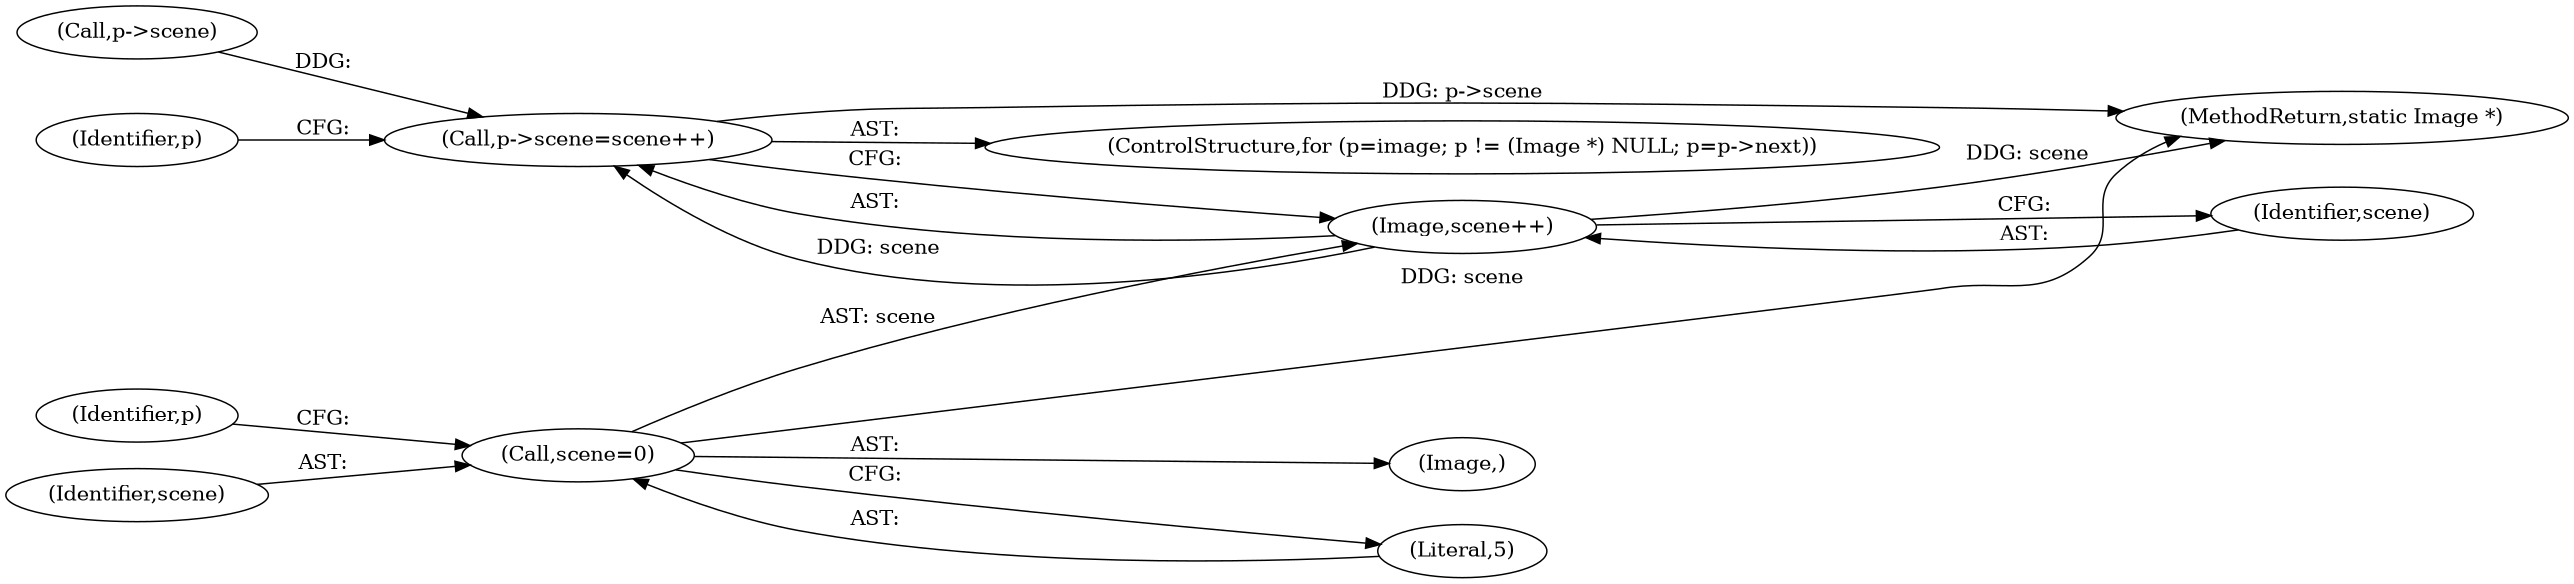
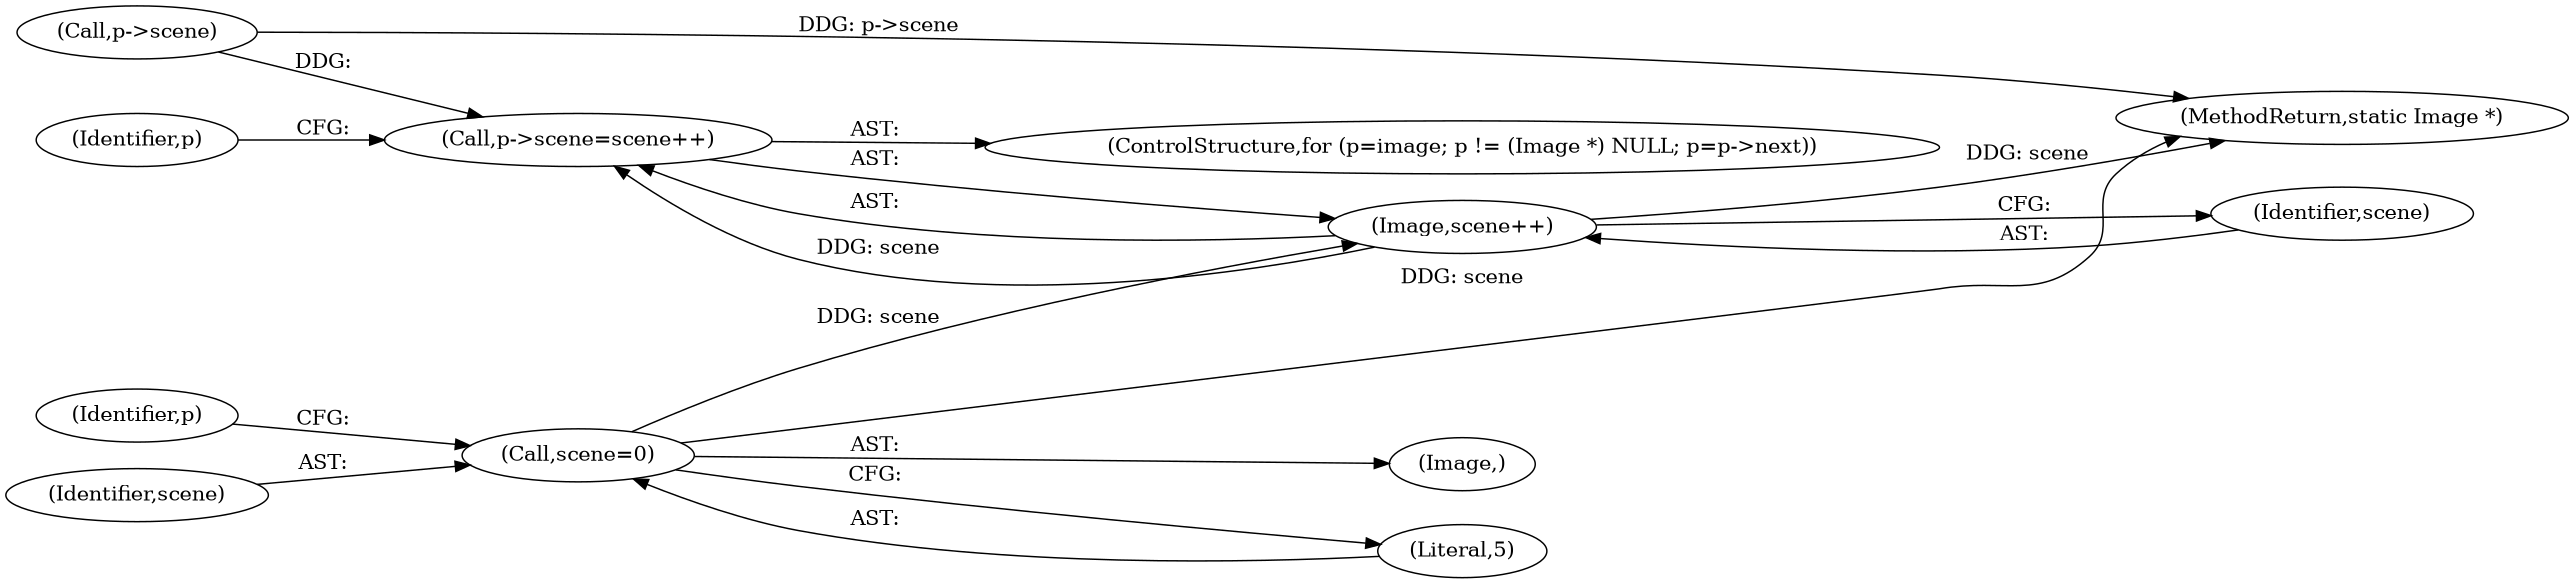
(1412, 103) -> (1216, 45)
(879, 160) -> (879, 160)
(879, 318) -> (879, 318)
